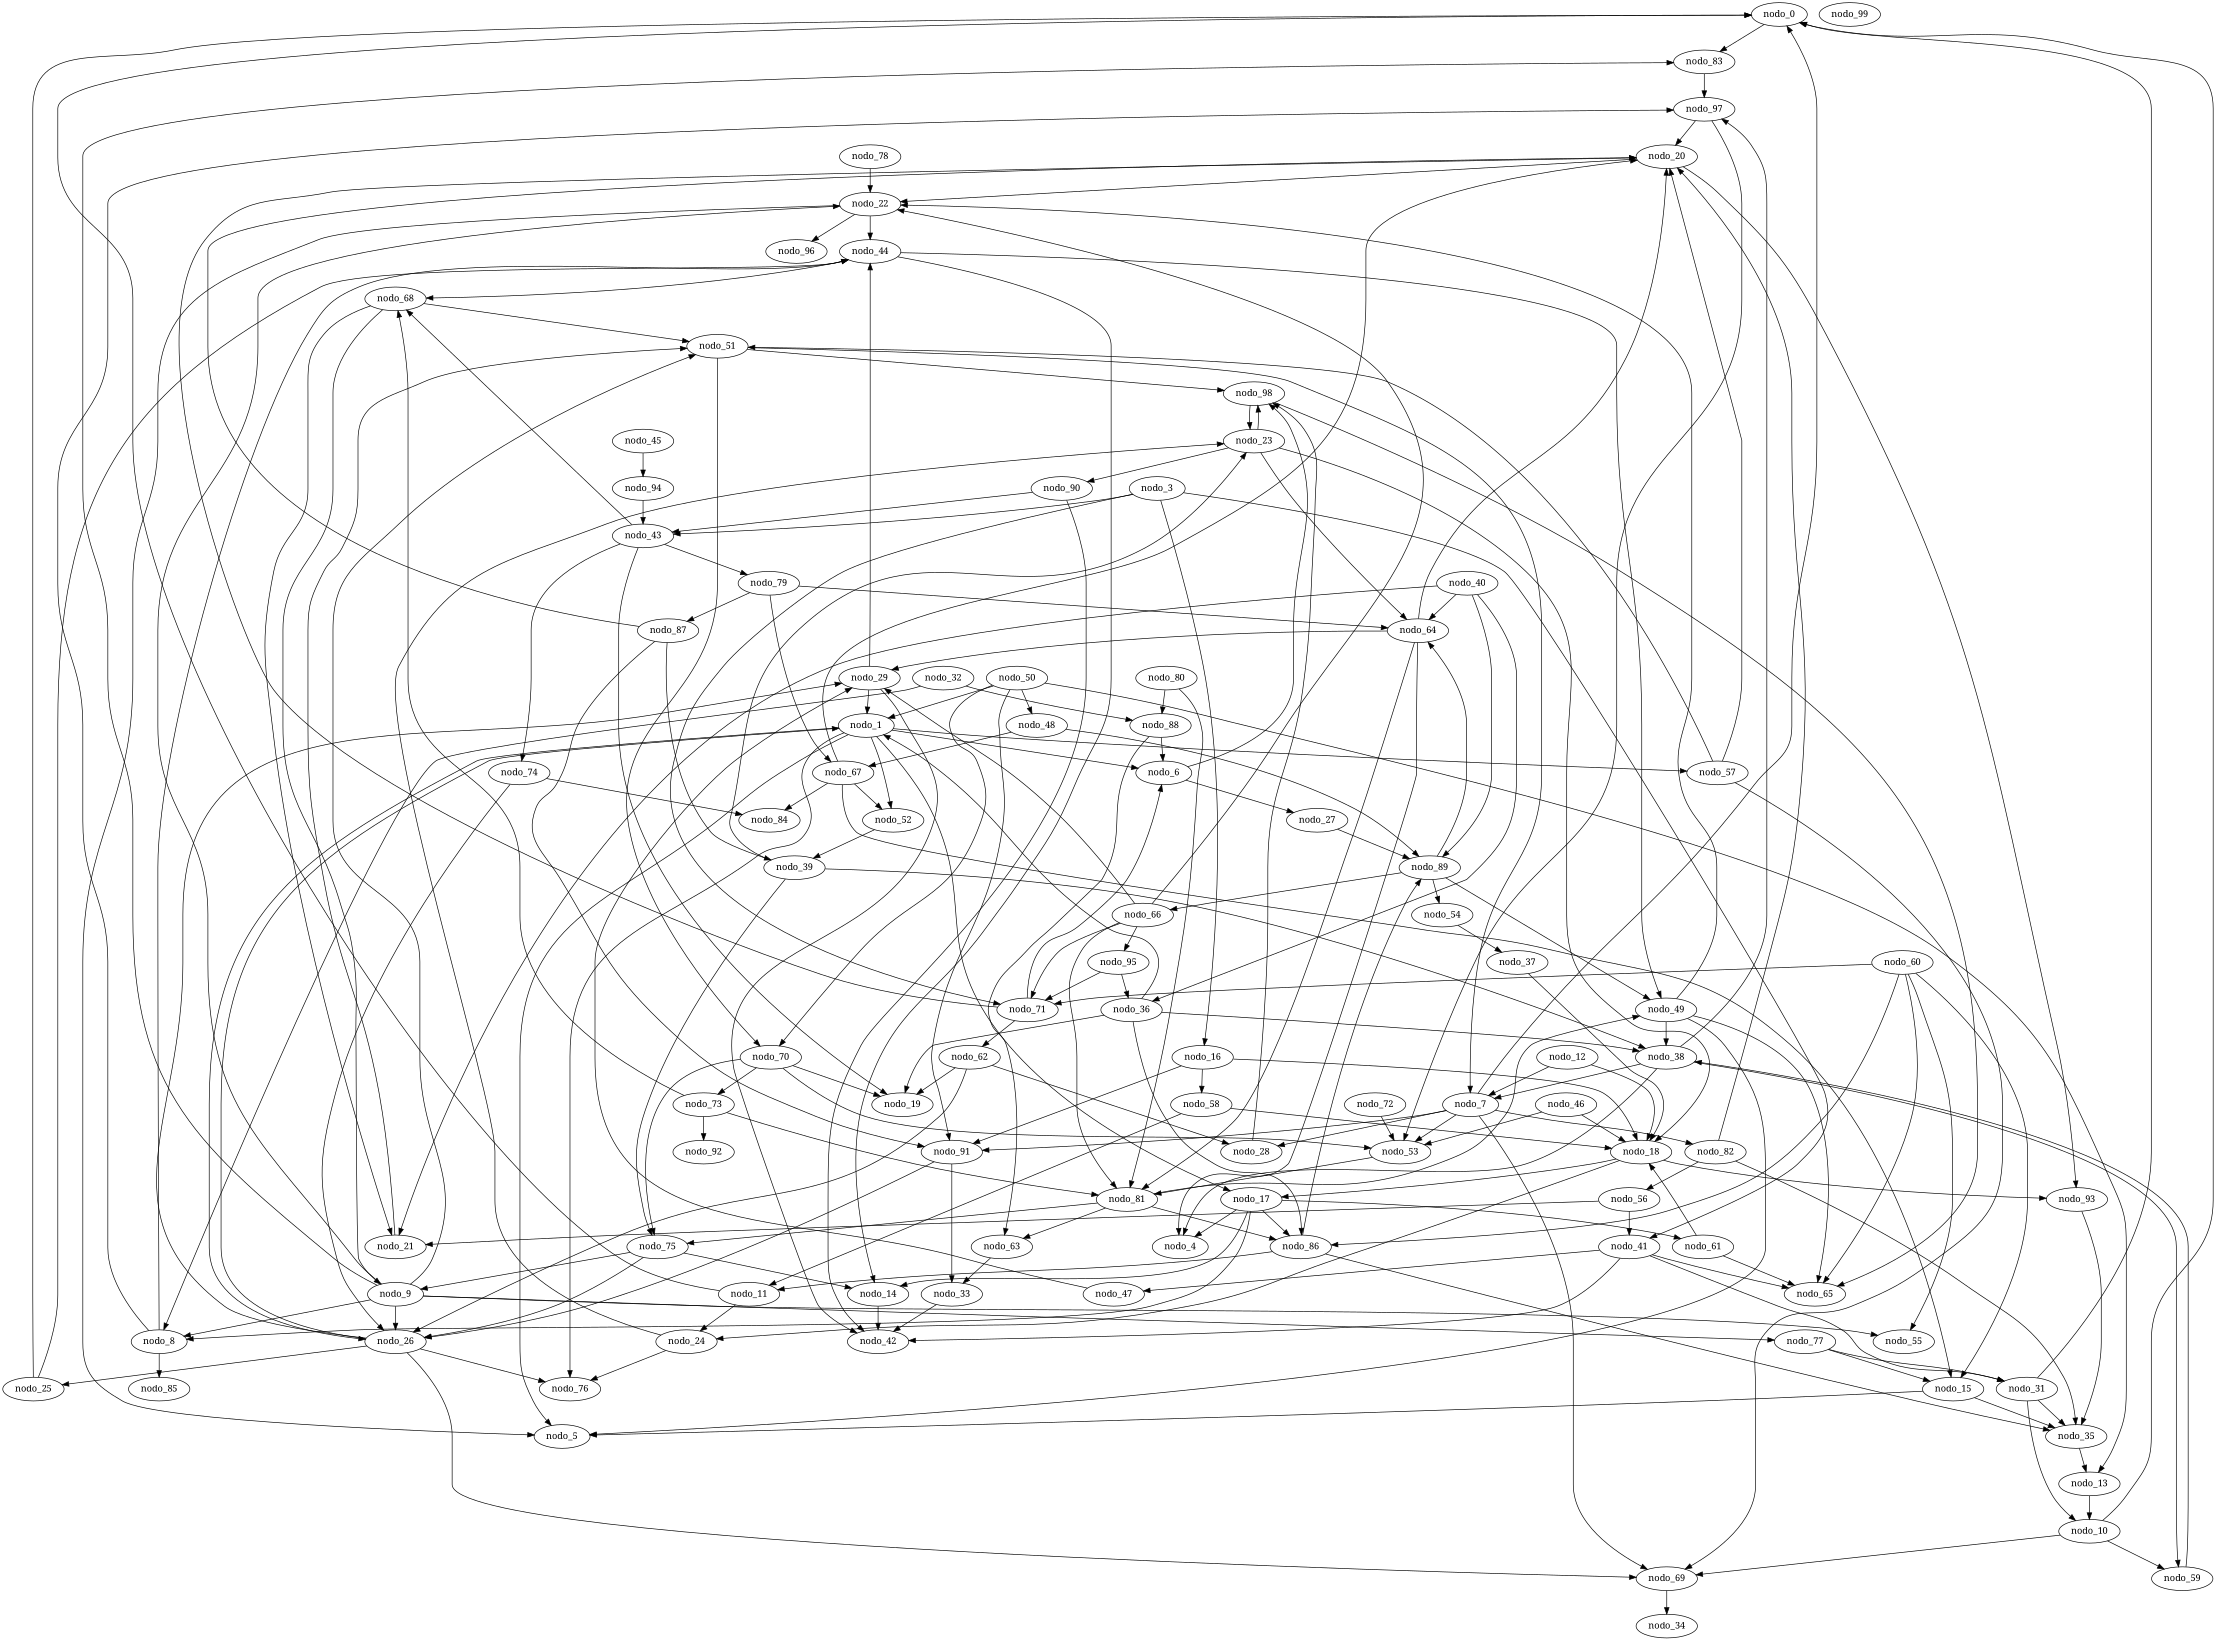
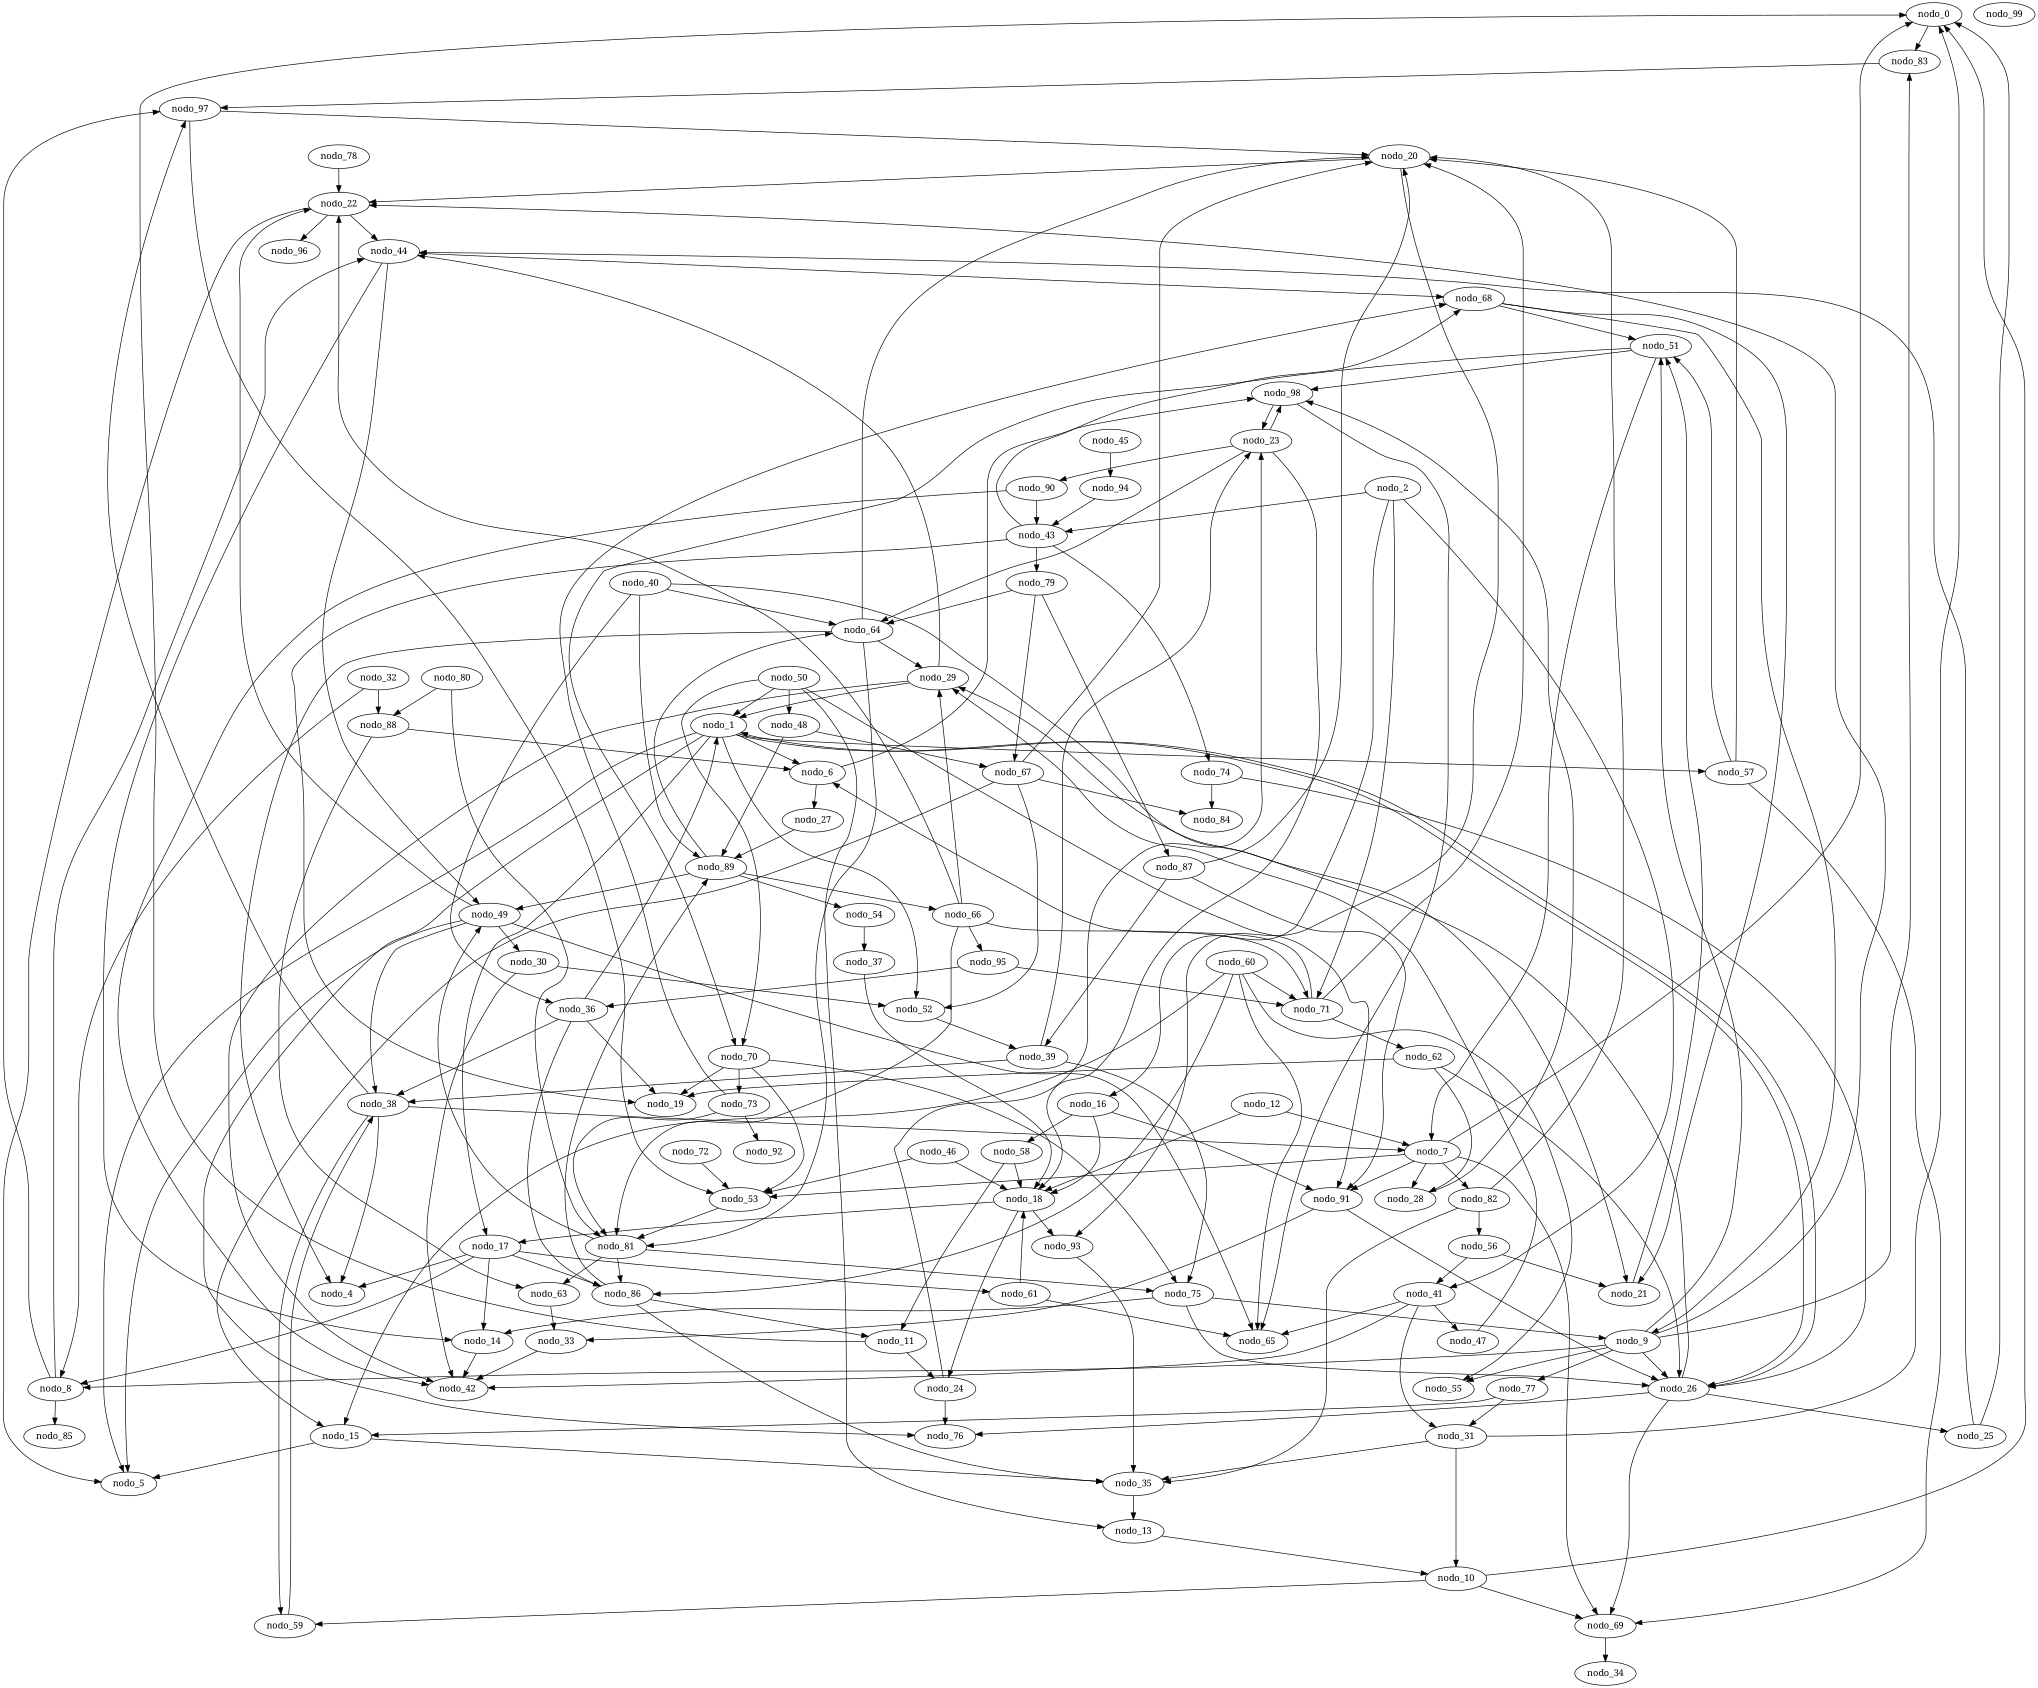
(1157, 488) -> (1393, 488)
none -> (528, 962)
